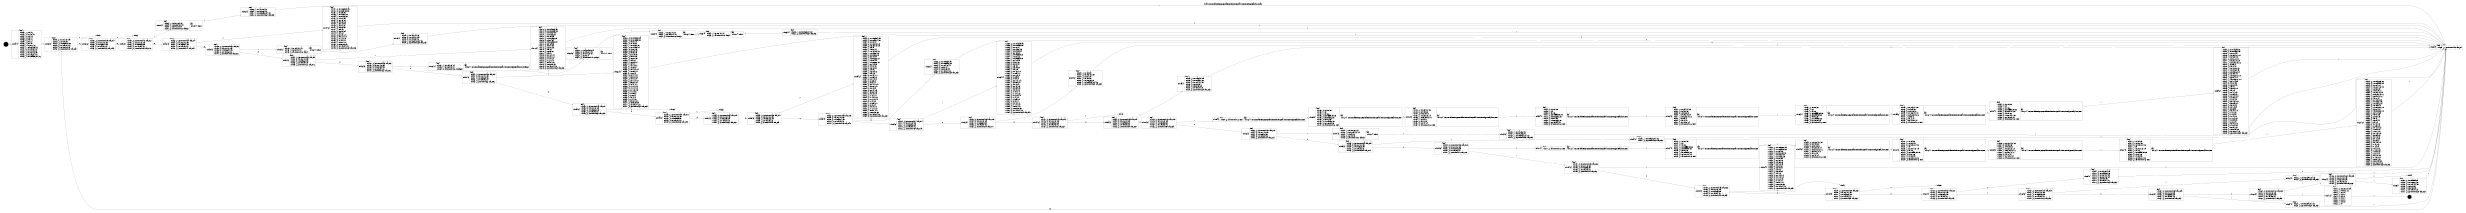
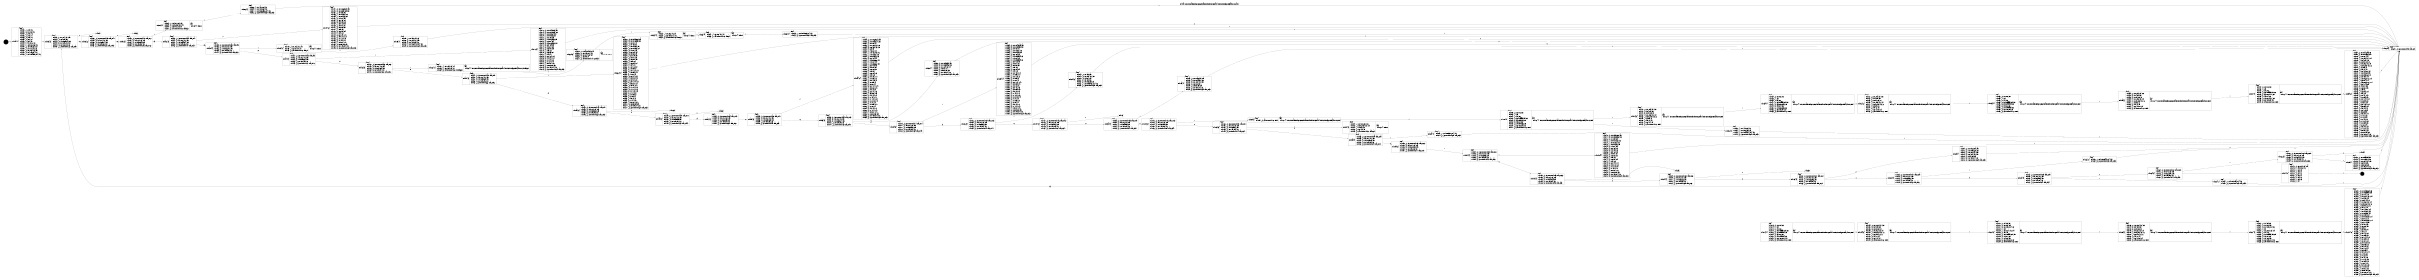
(1439, 134) -> (1659, 128)
(1582, 149) -> none
